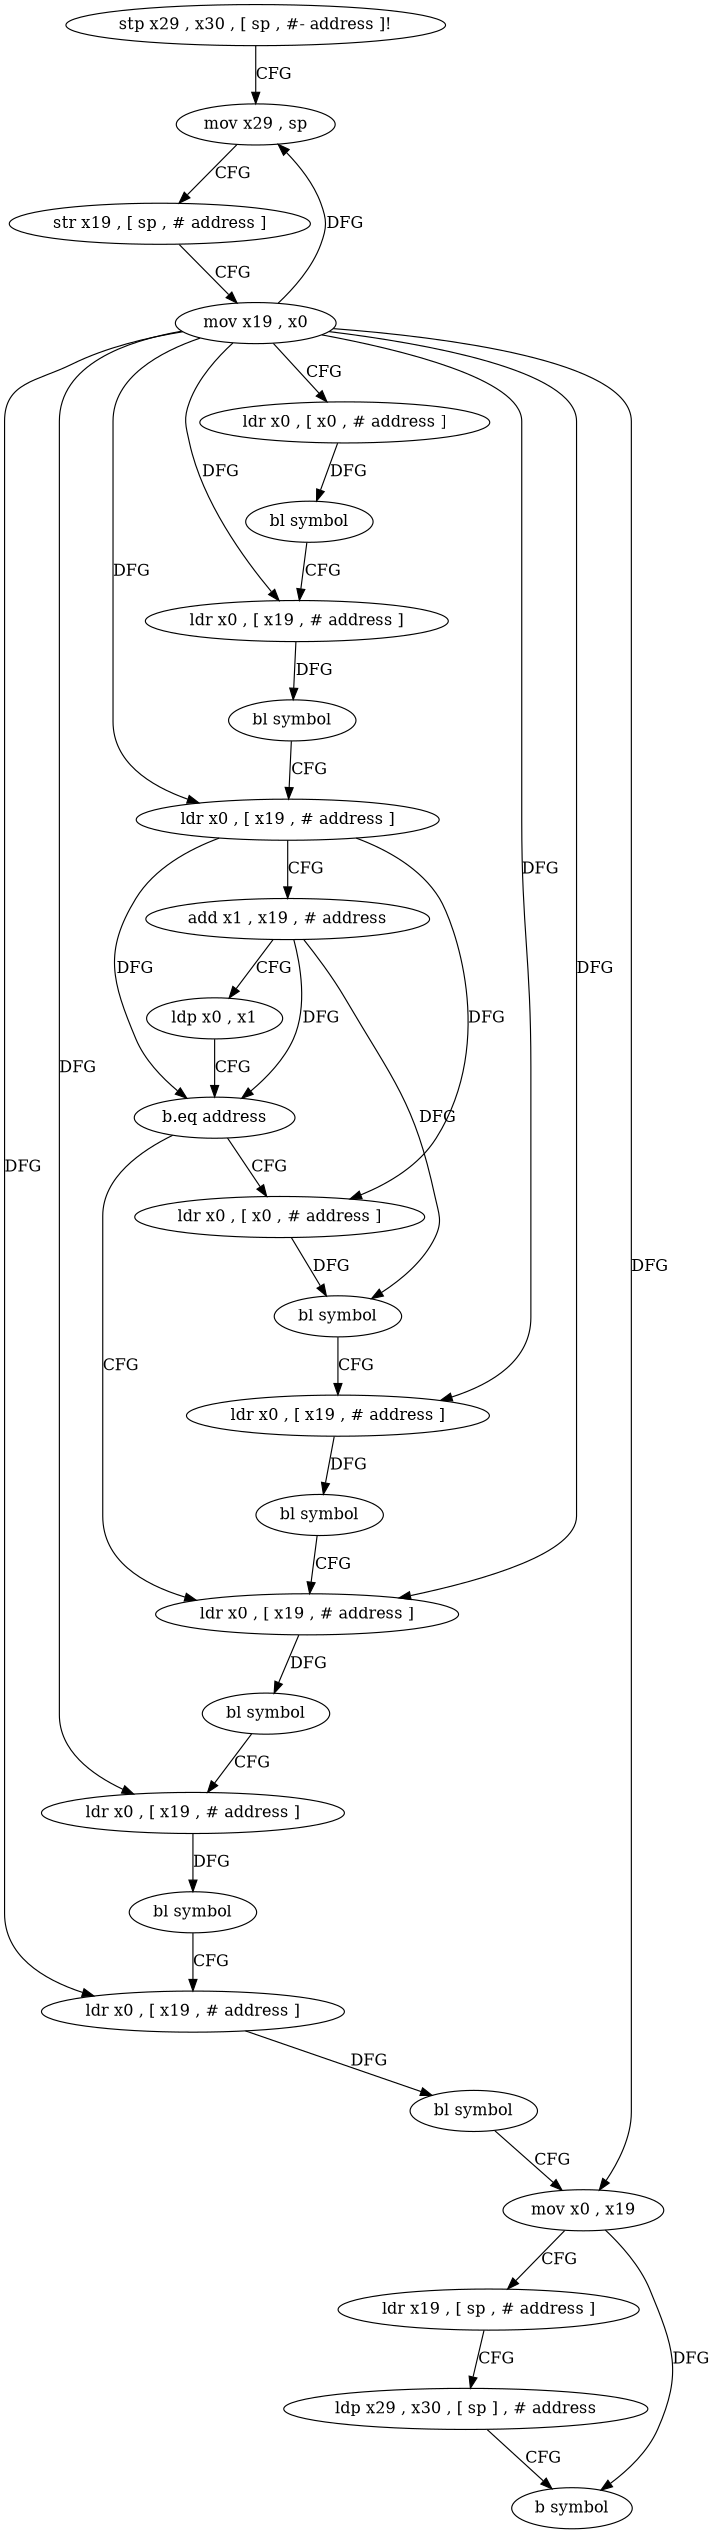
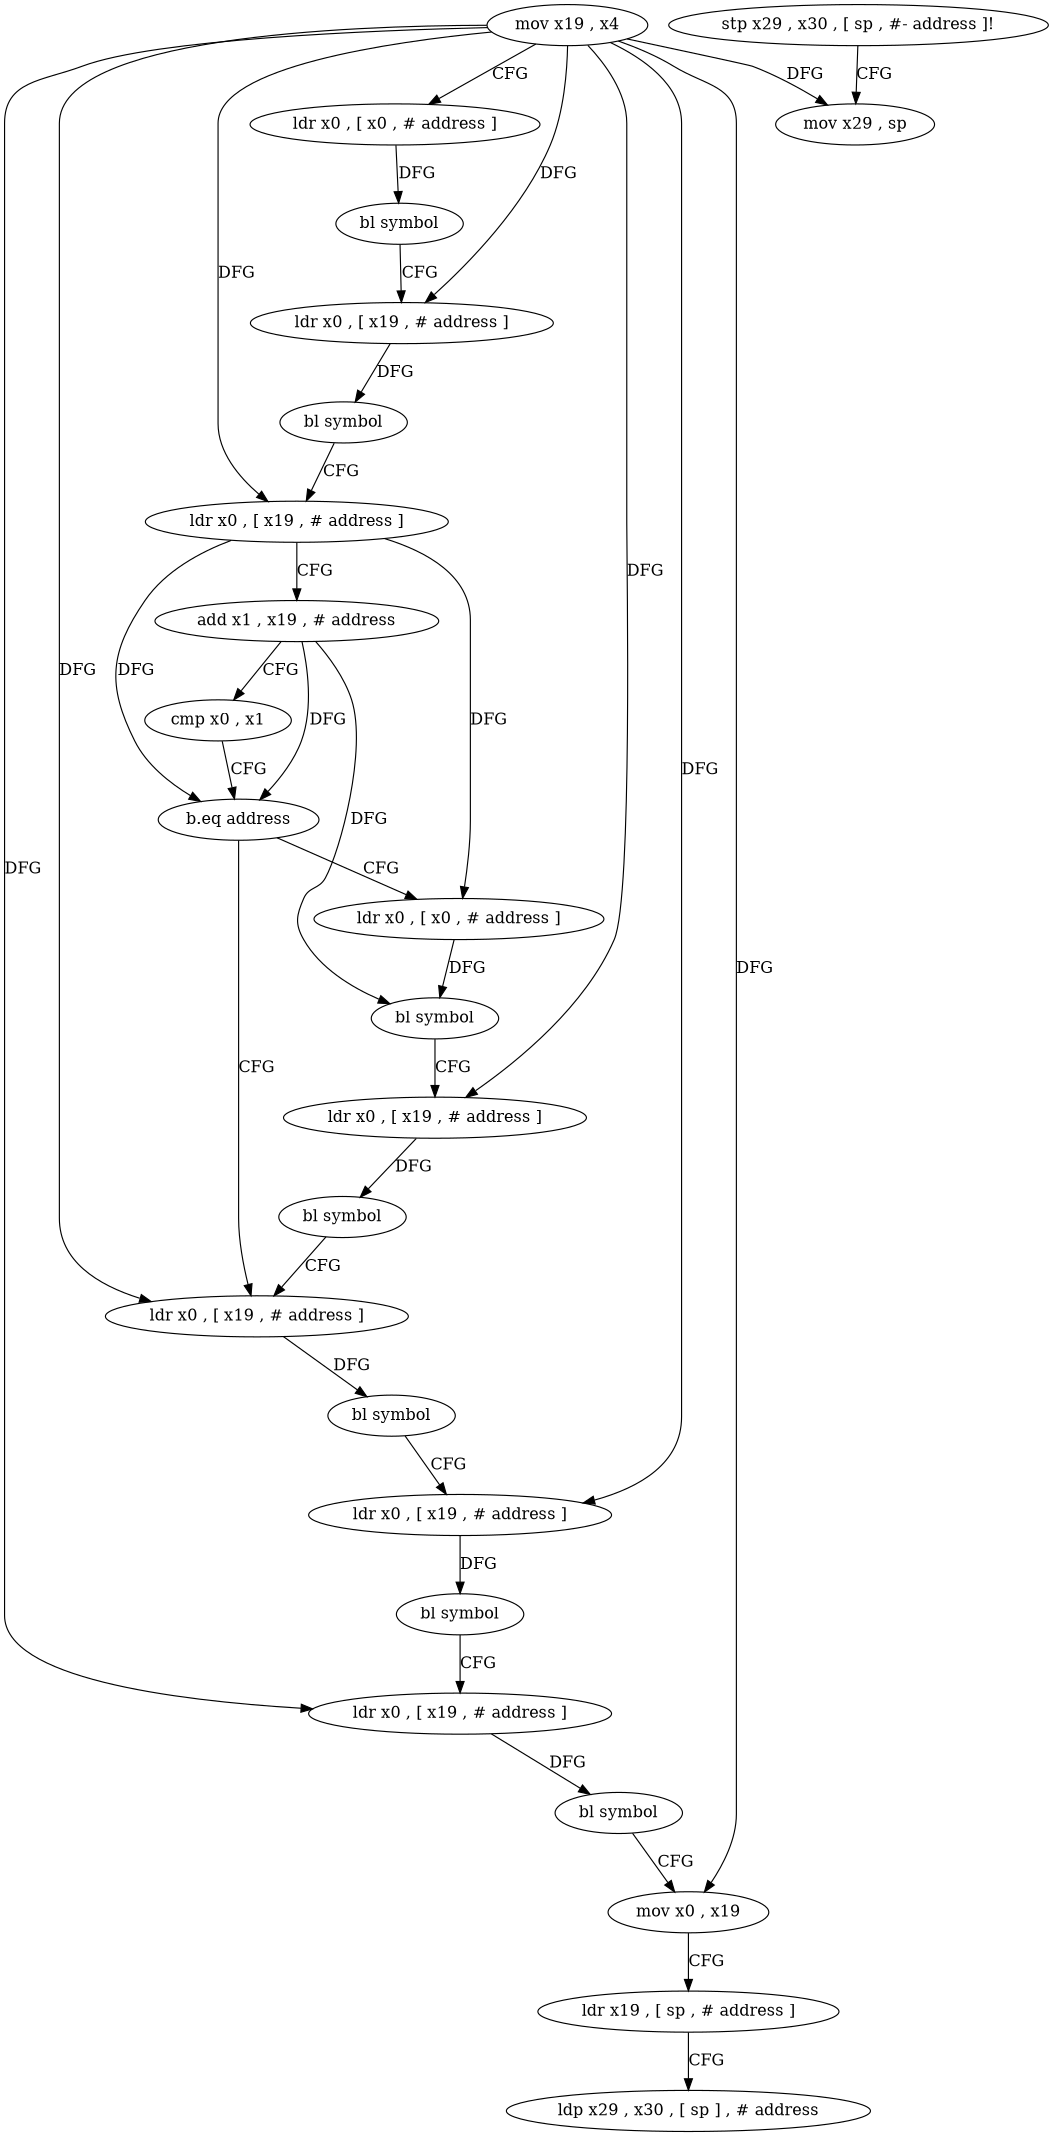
(160, 224) -> none
(256, 323) -> (567, 25)
(215, 1018) -> (218, 720)
(572, 2508) -> none
